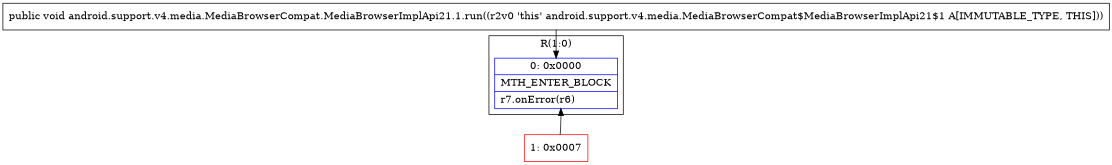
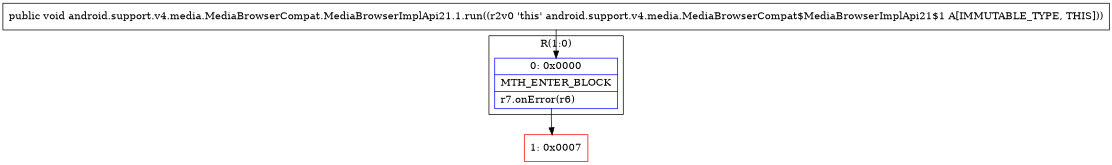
(561, 125) -> (551, 119)
